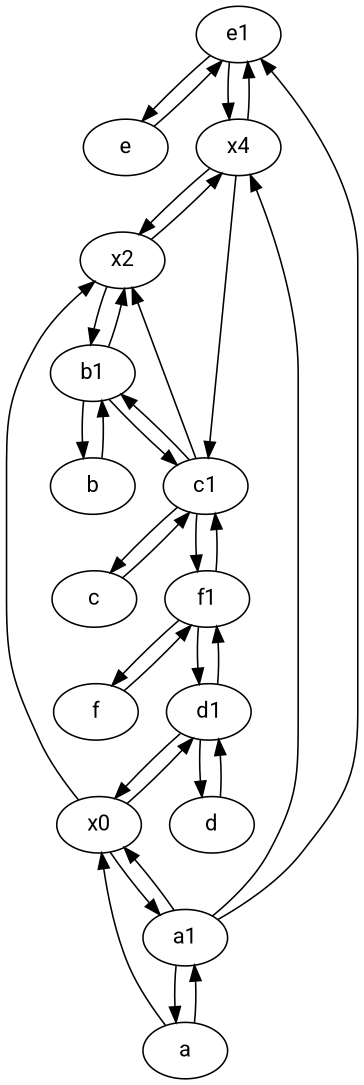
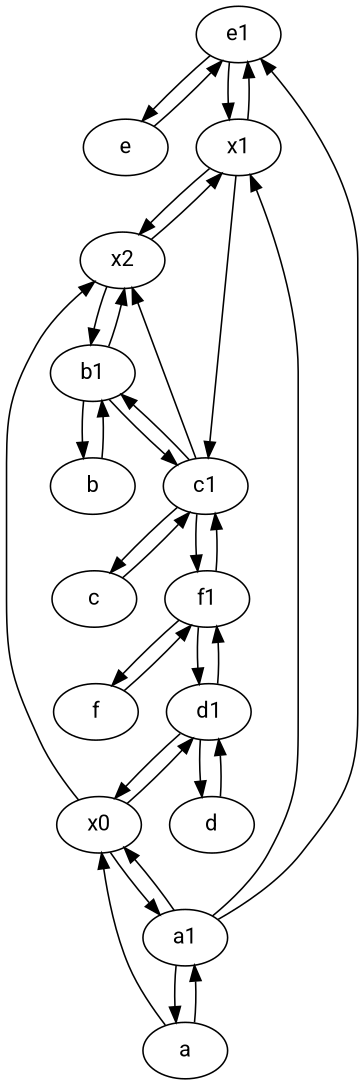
(239, 147) -> (239, 147)
